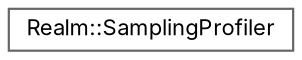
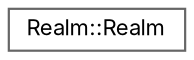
(151, 30) -> (97, 30)
